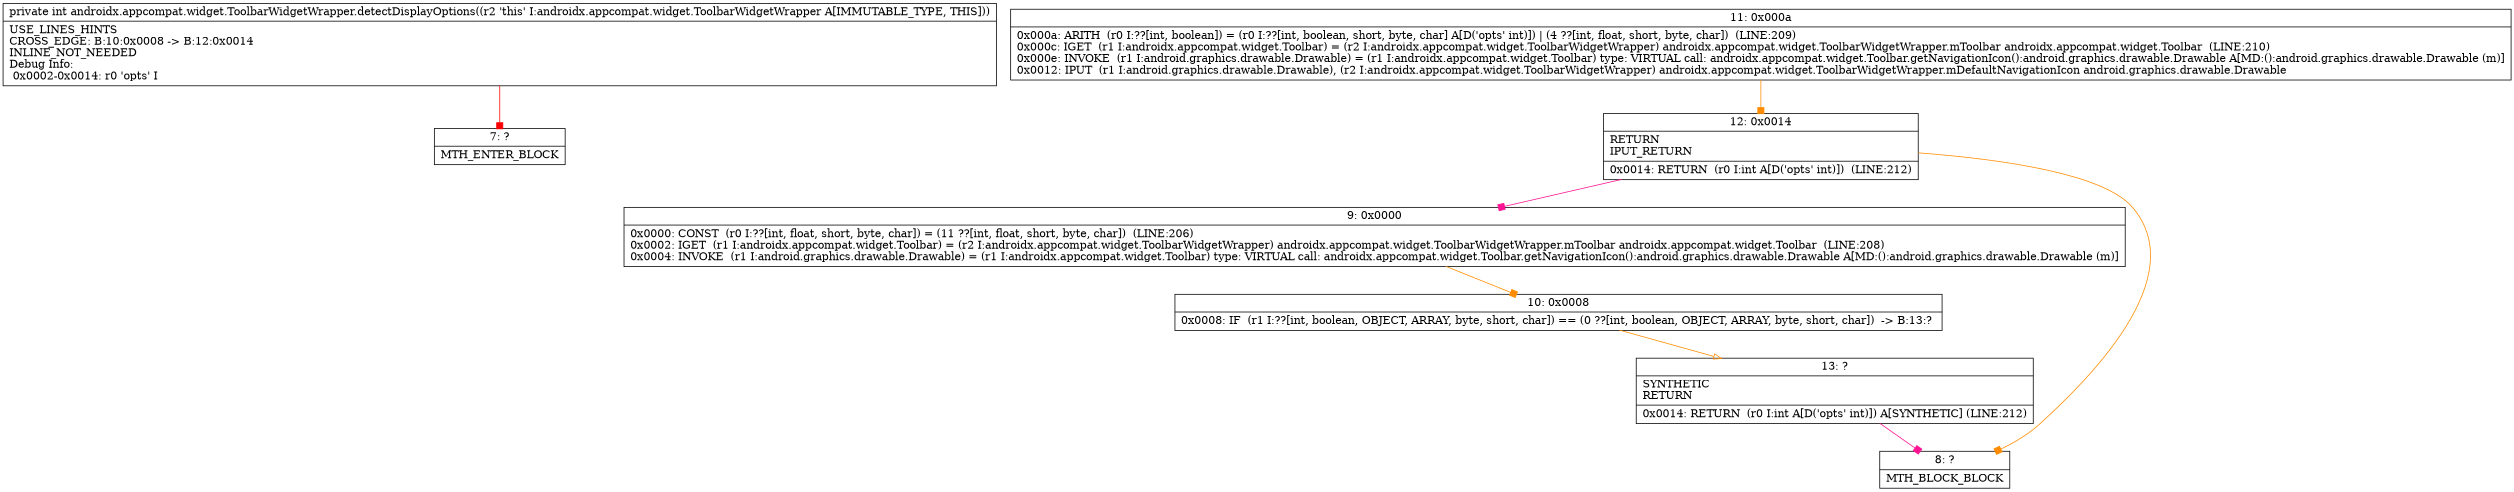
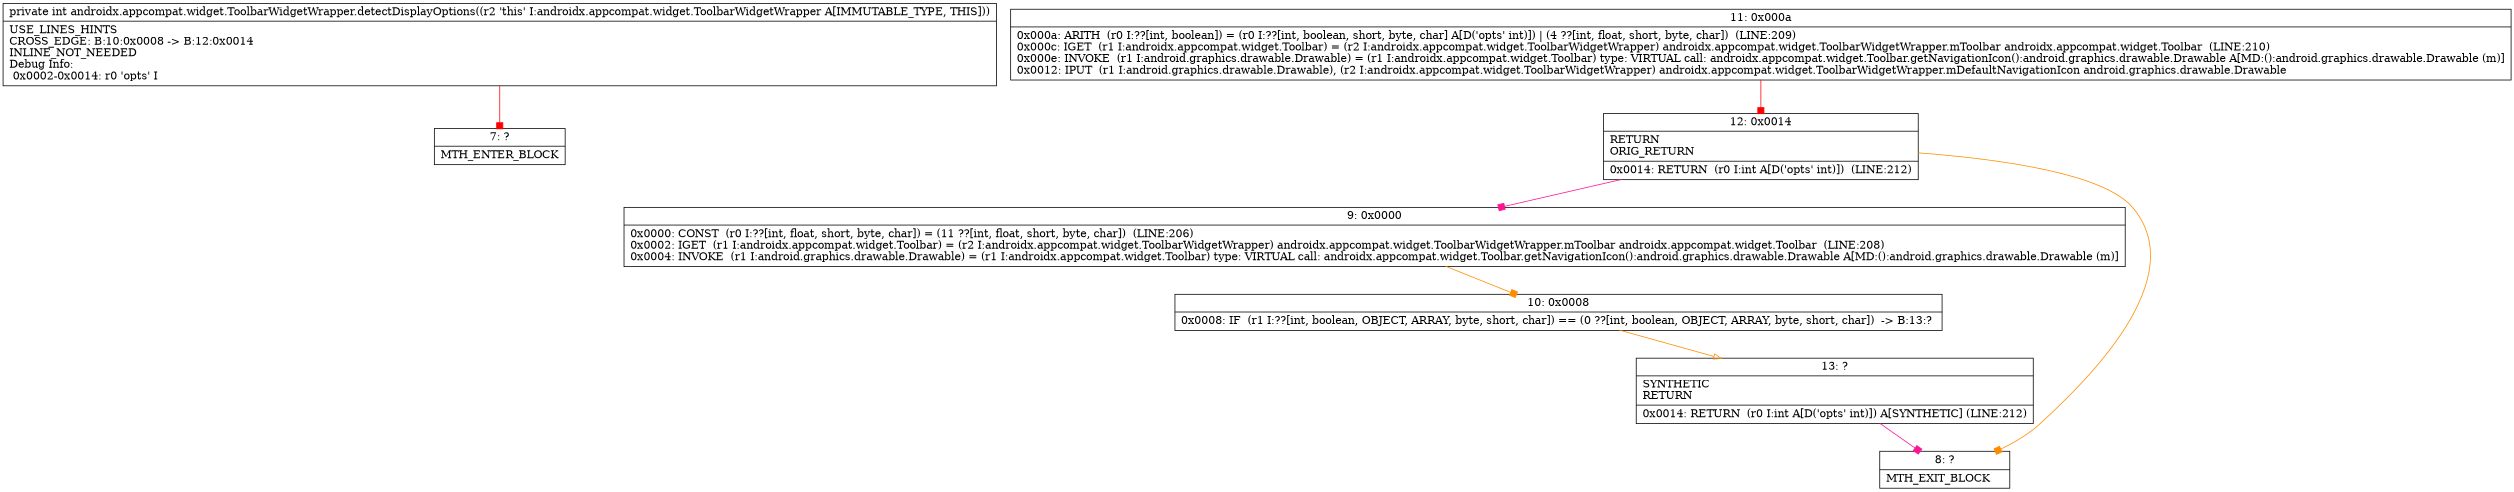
(1761, 93) -> (1761, 93)
(1651, 152) -> (1652, 152)
(1945, 479) -> (1938, 479)
